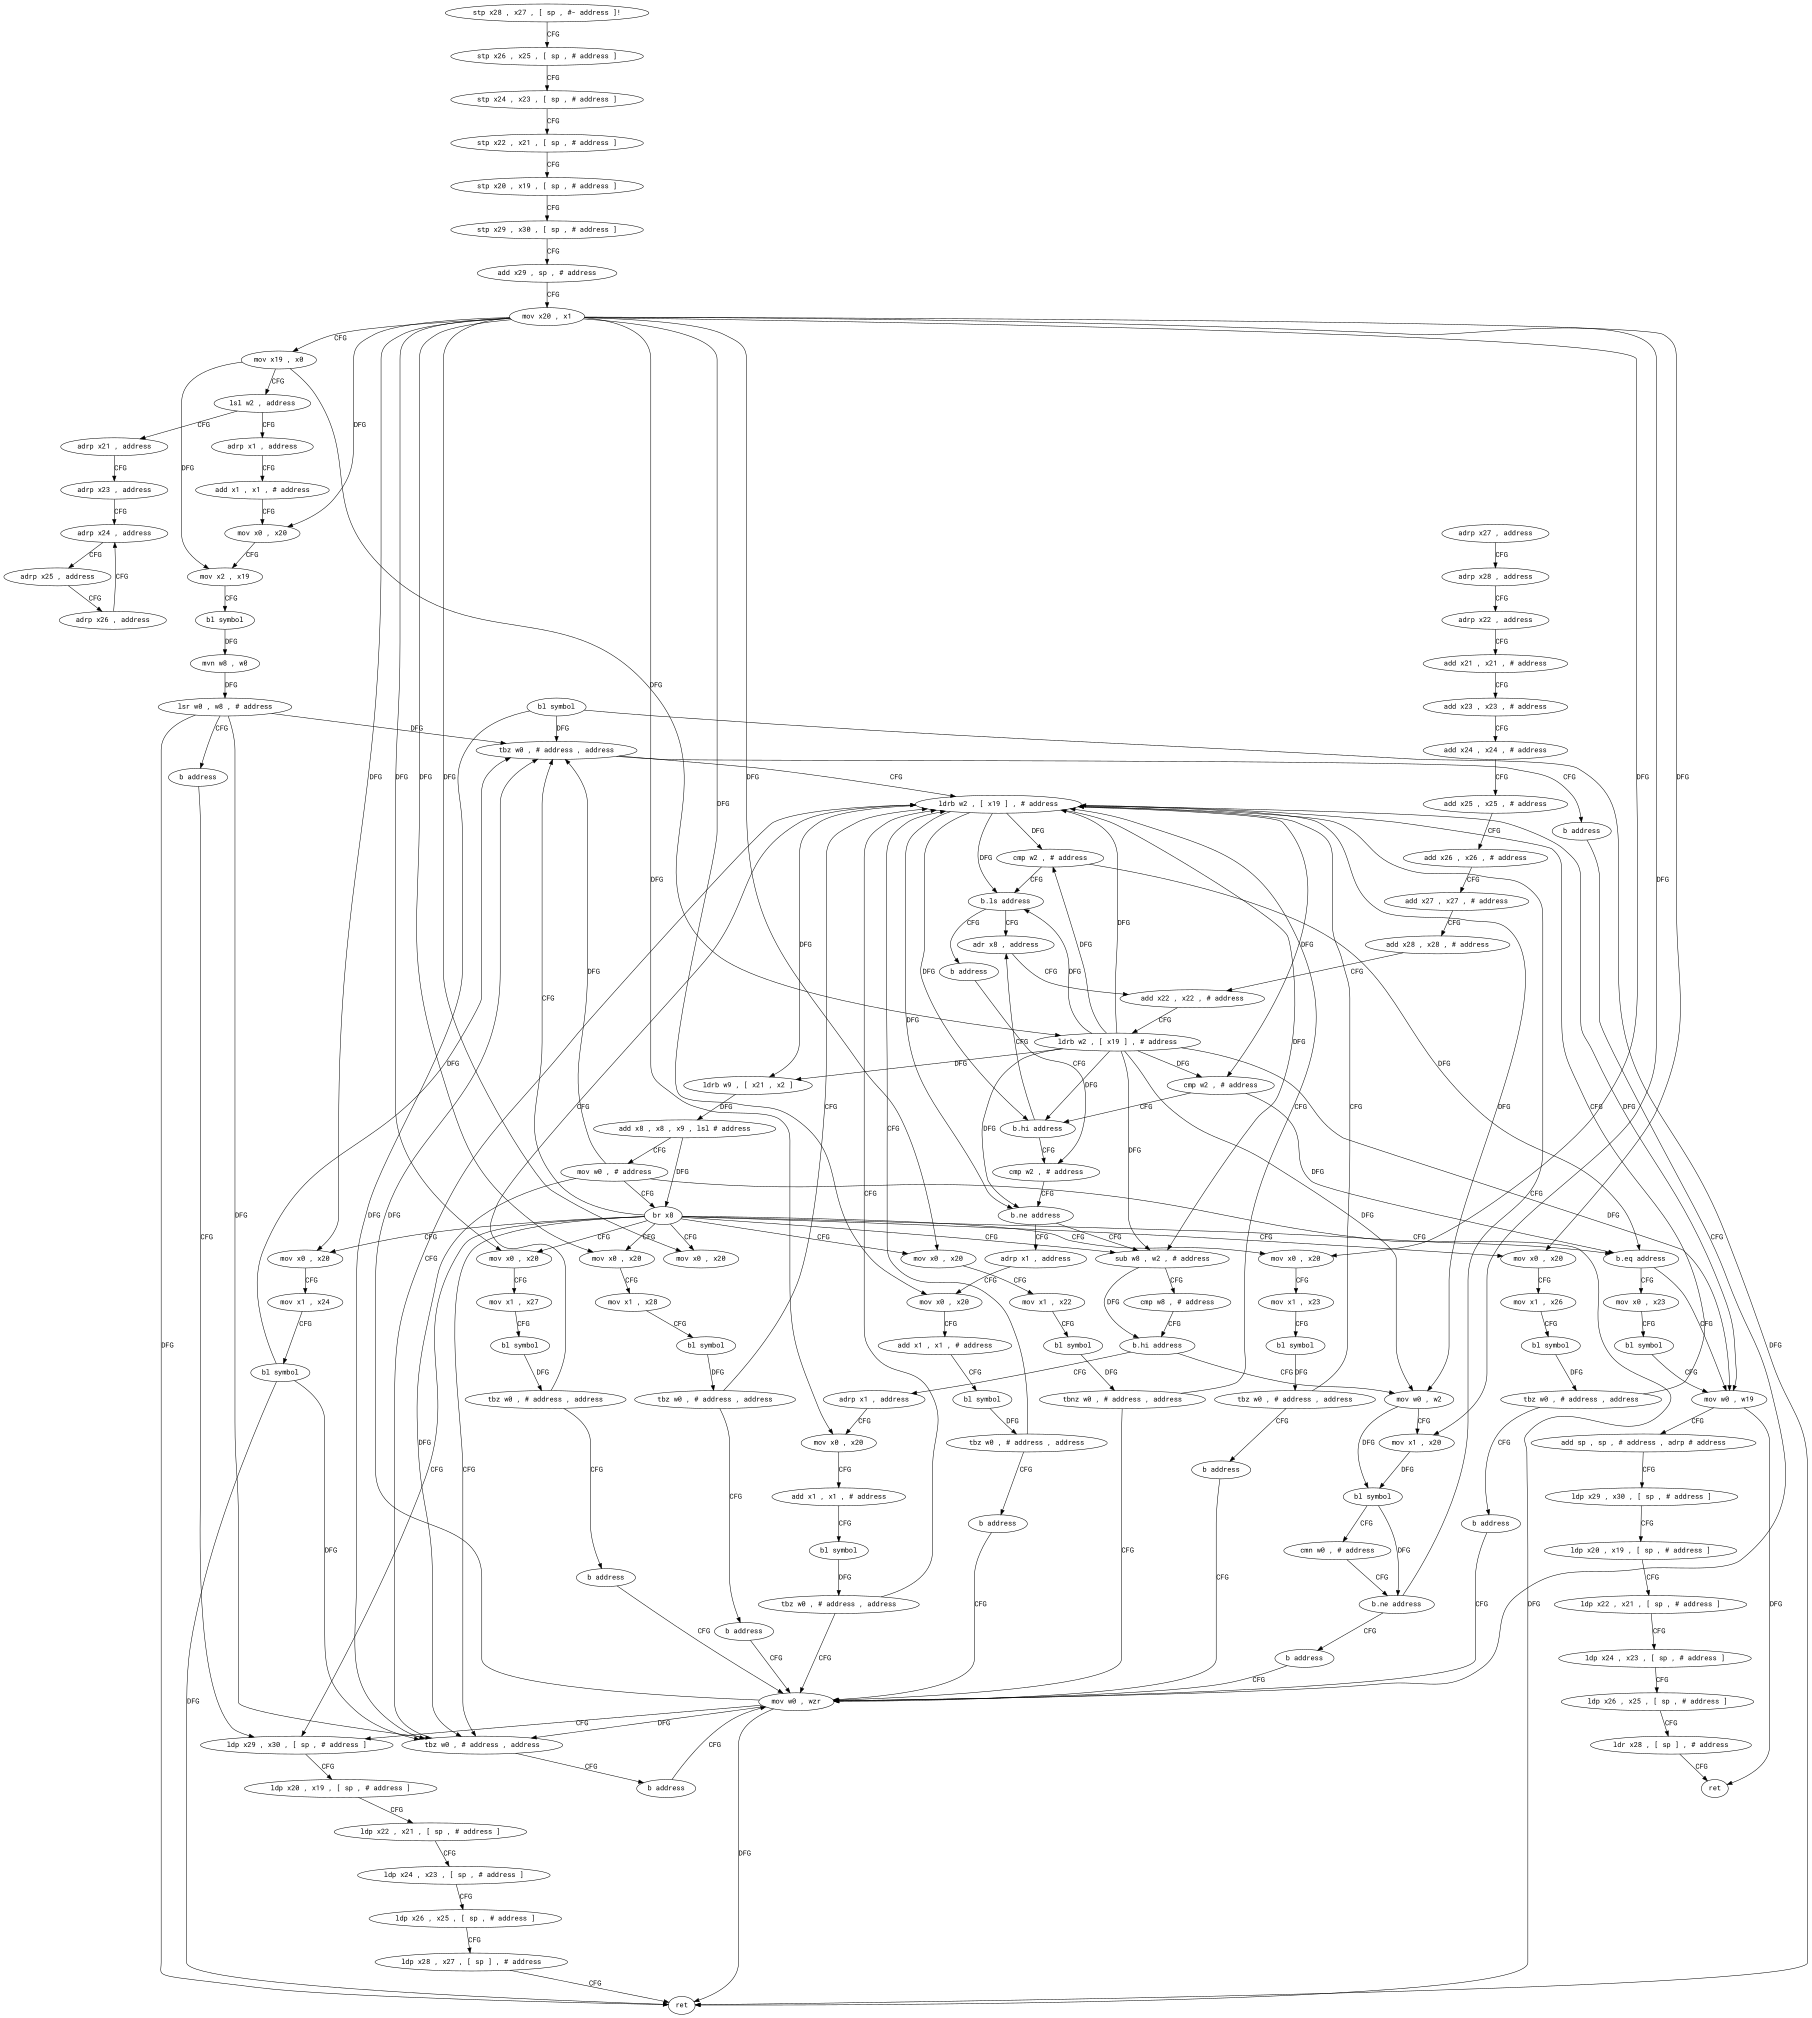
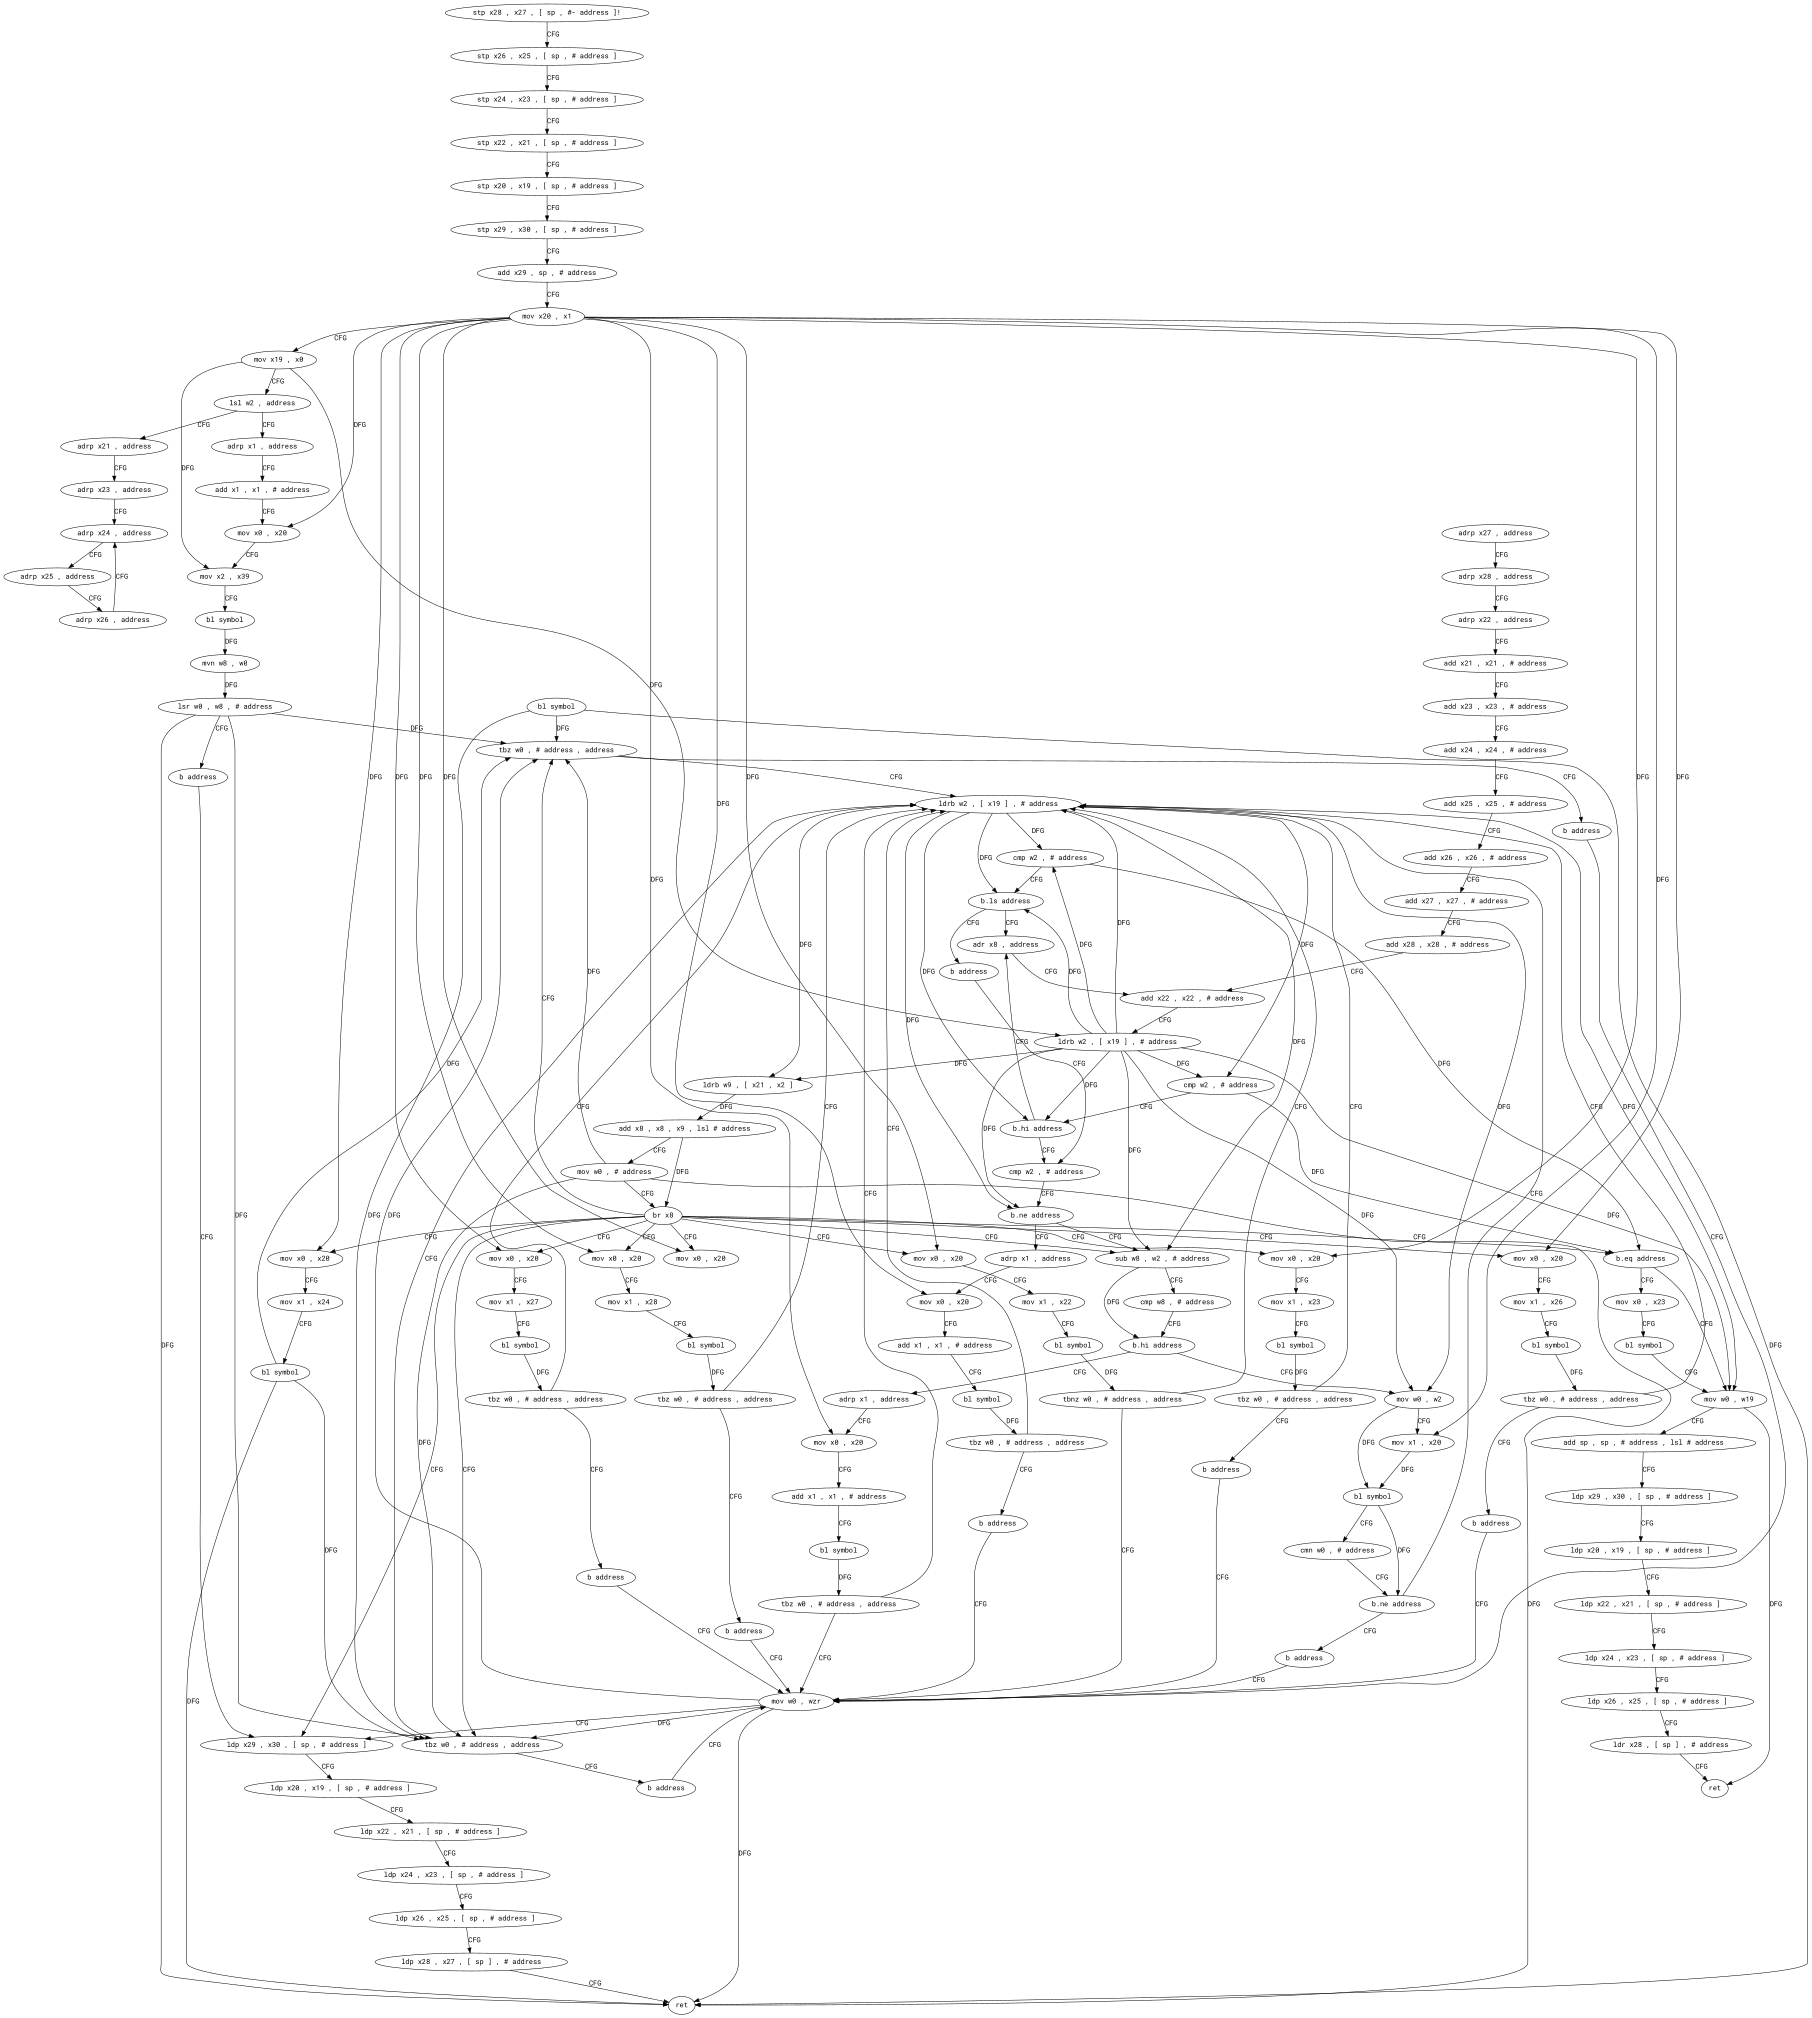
(225, 577) -> (225, 577)
(1644, 1443) -> (1644, 1443)
